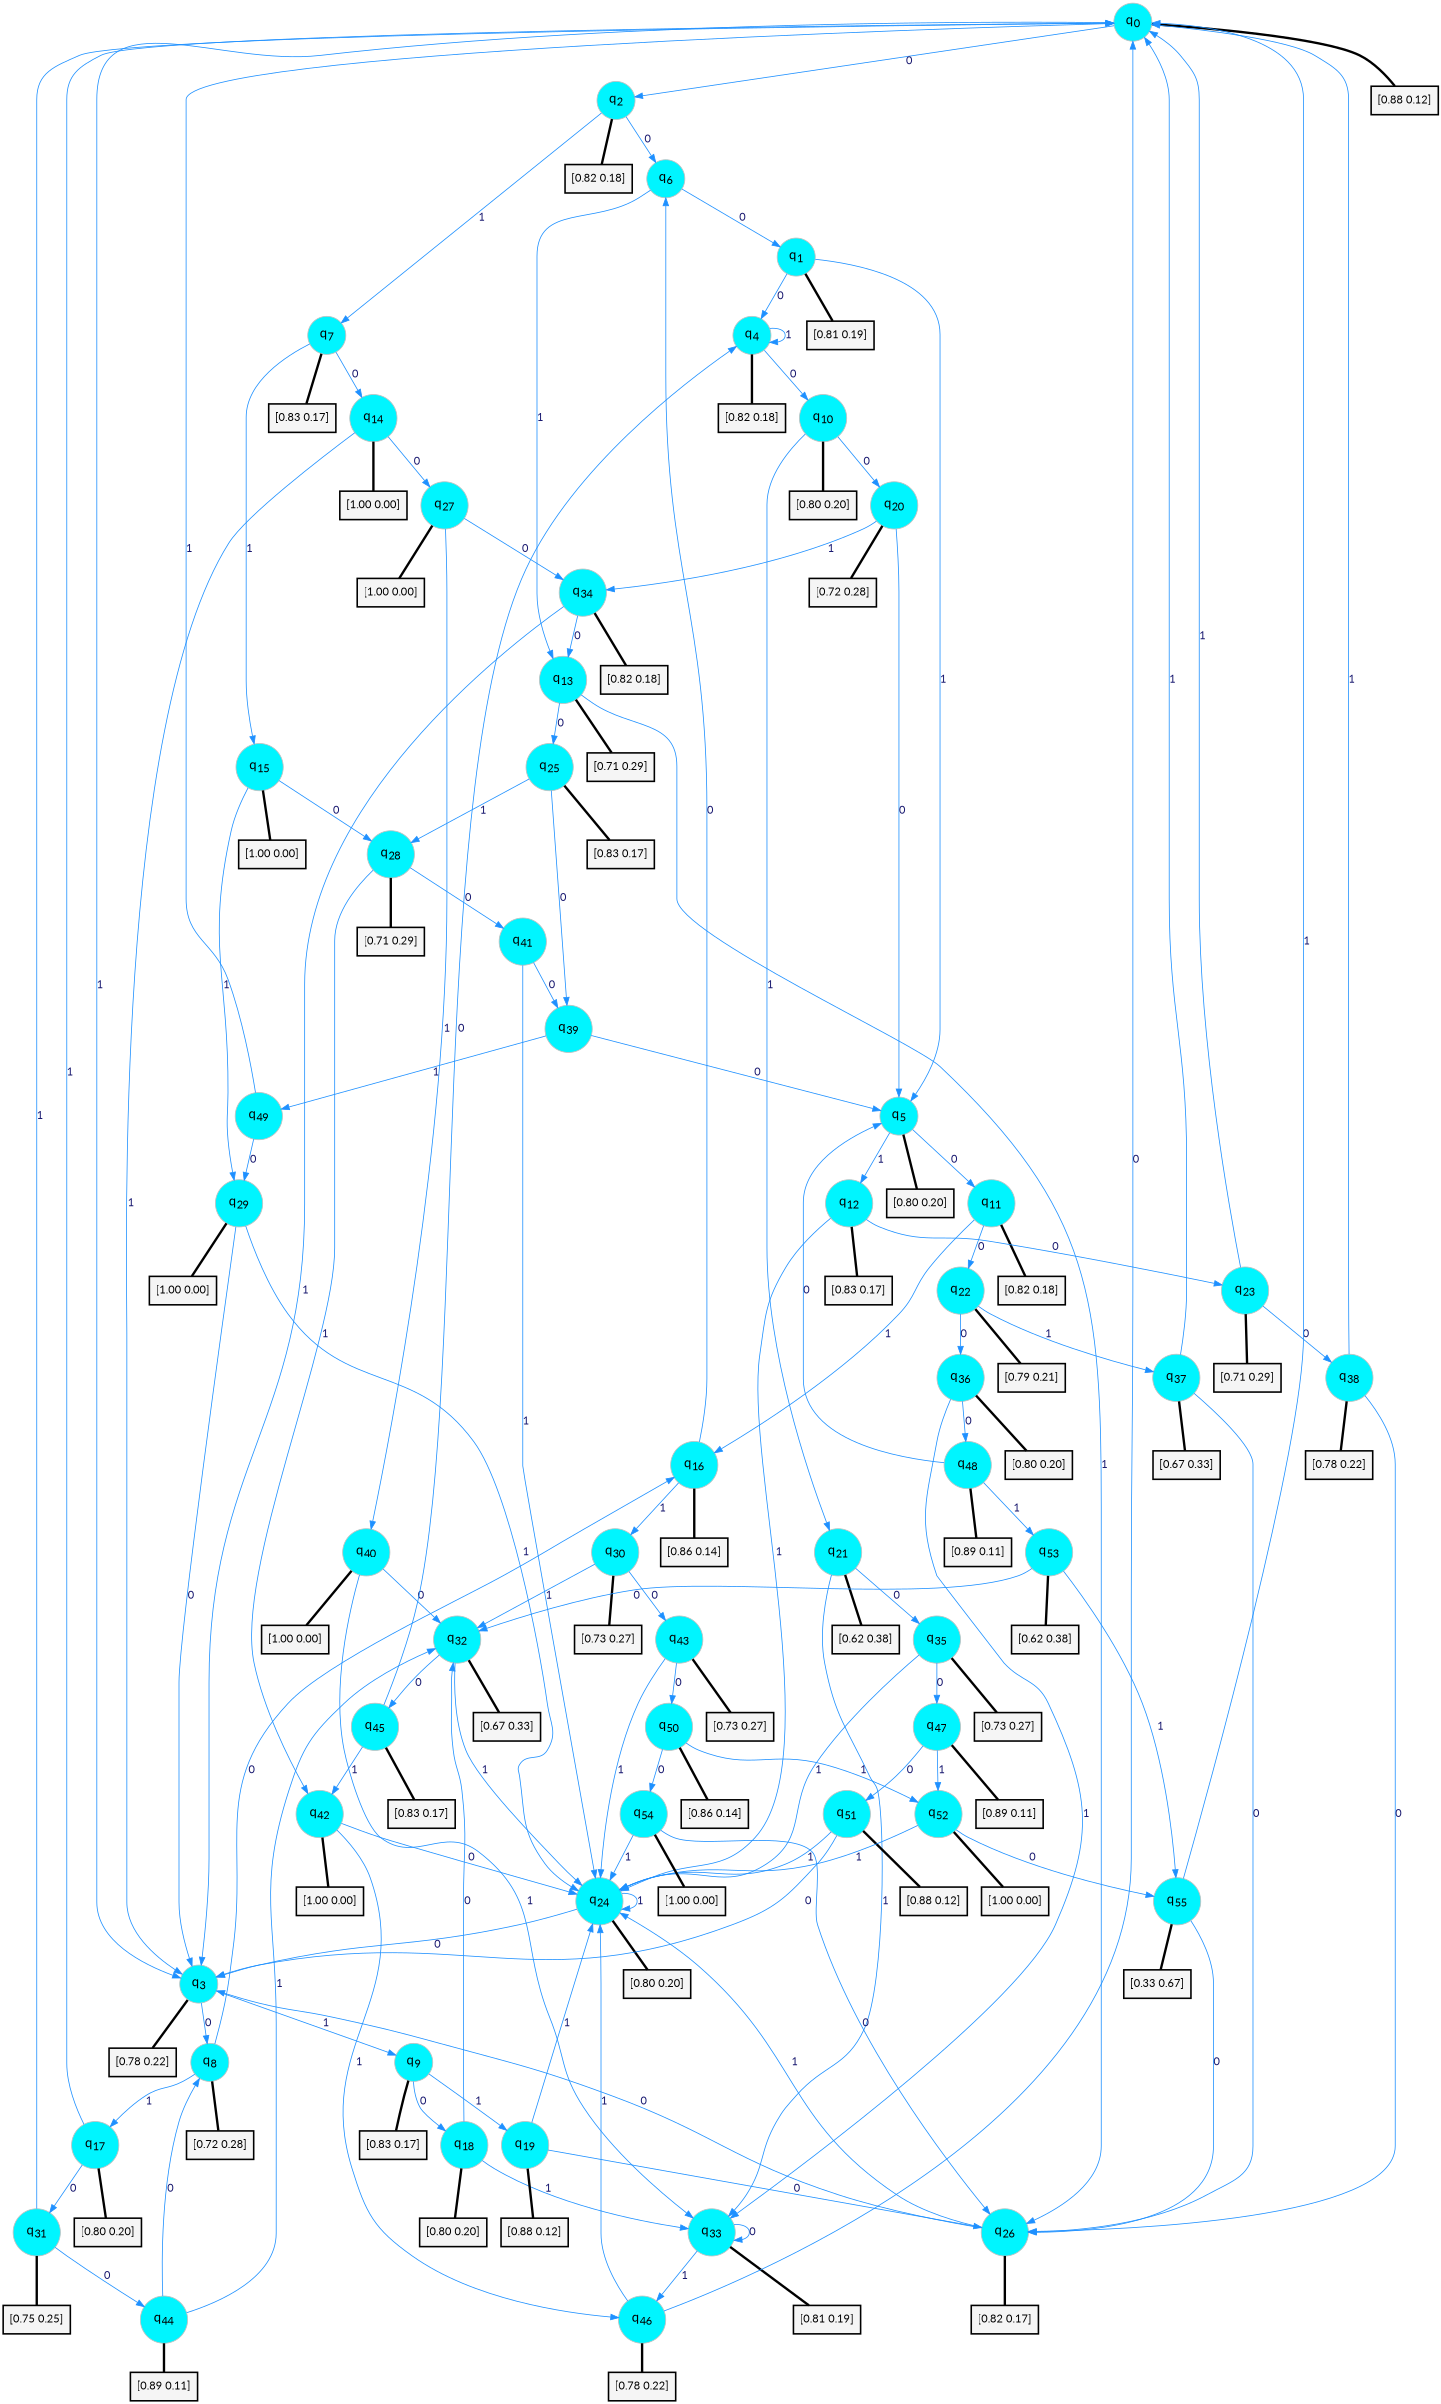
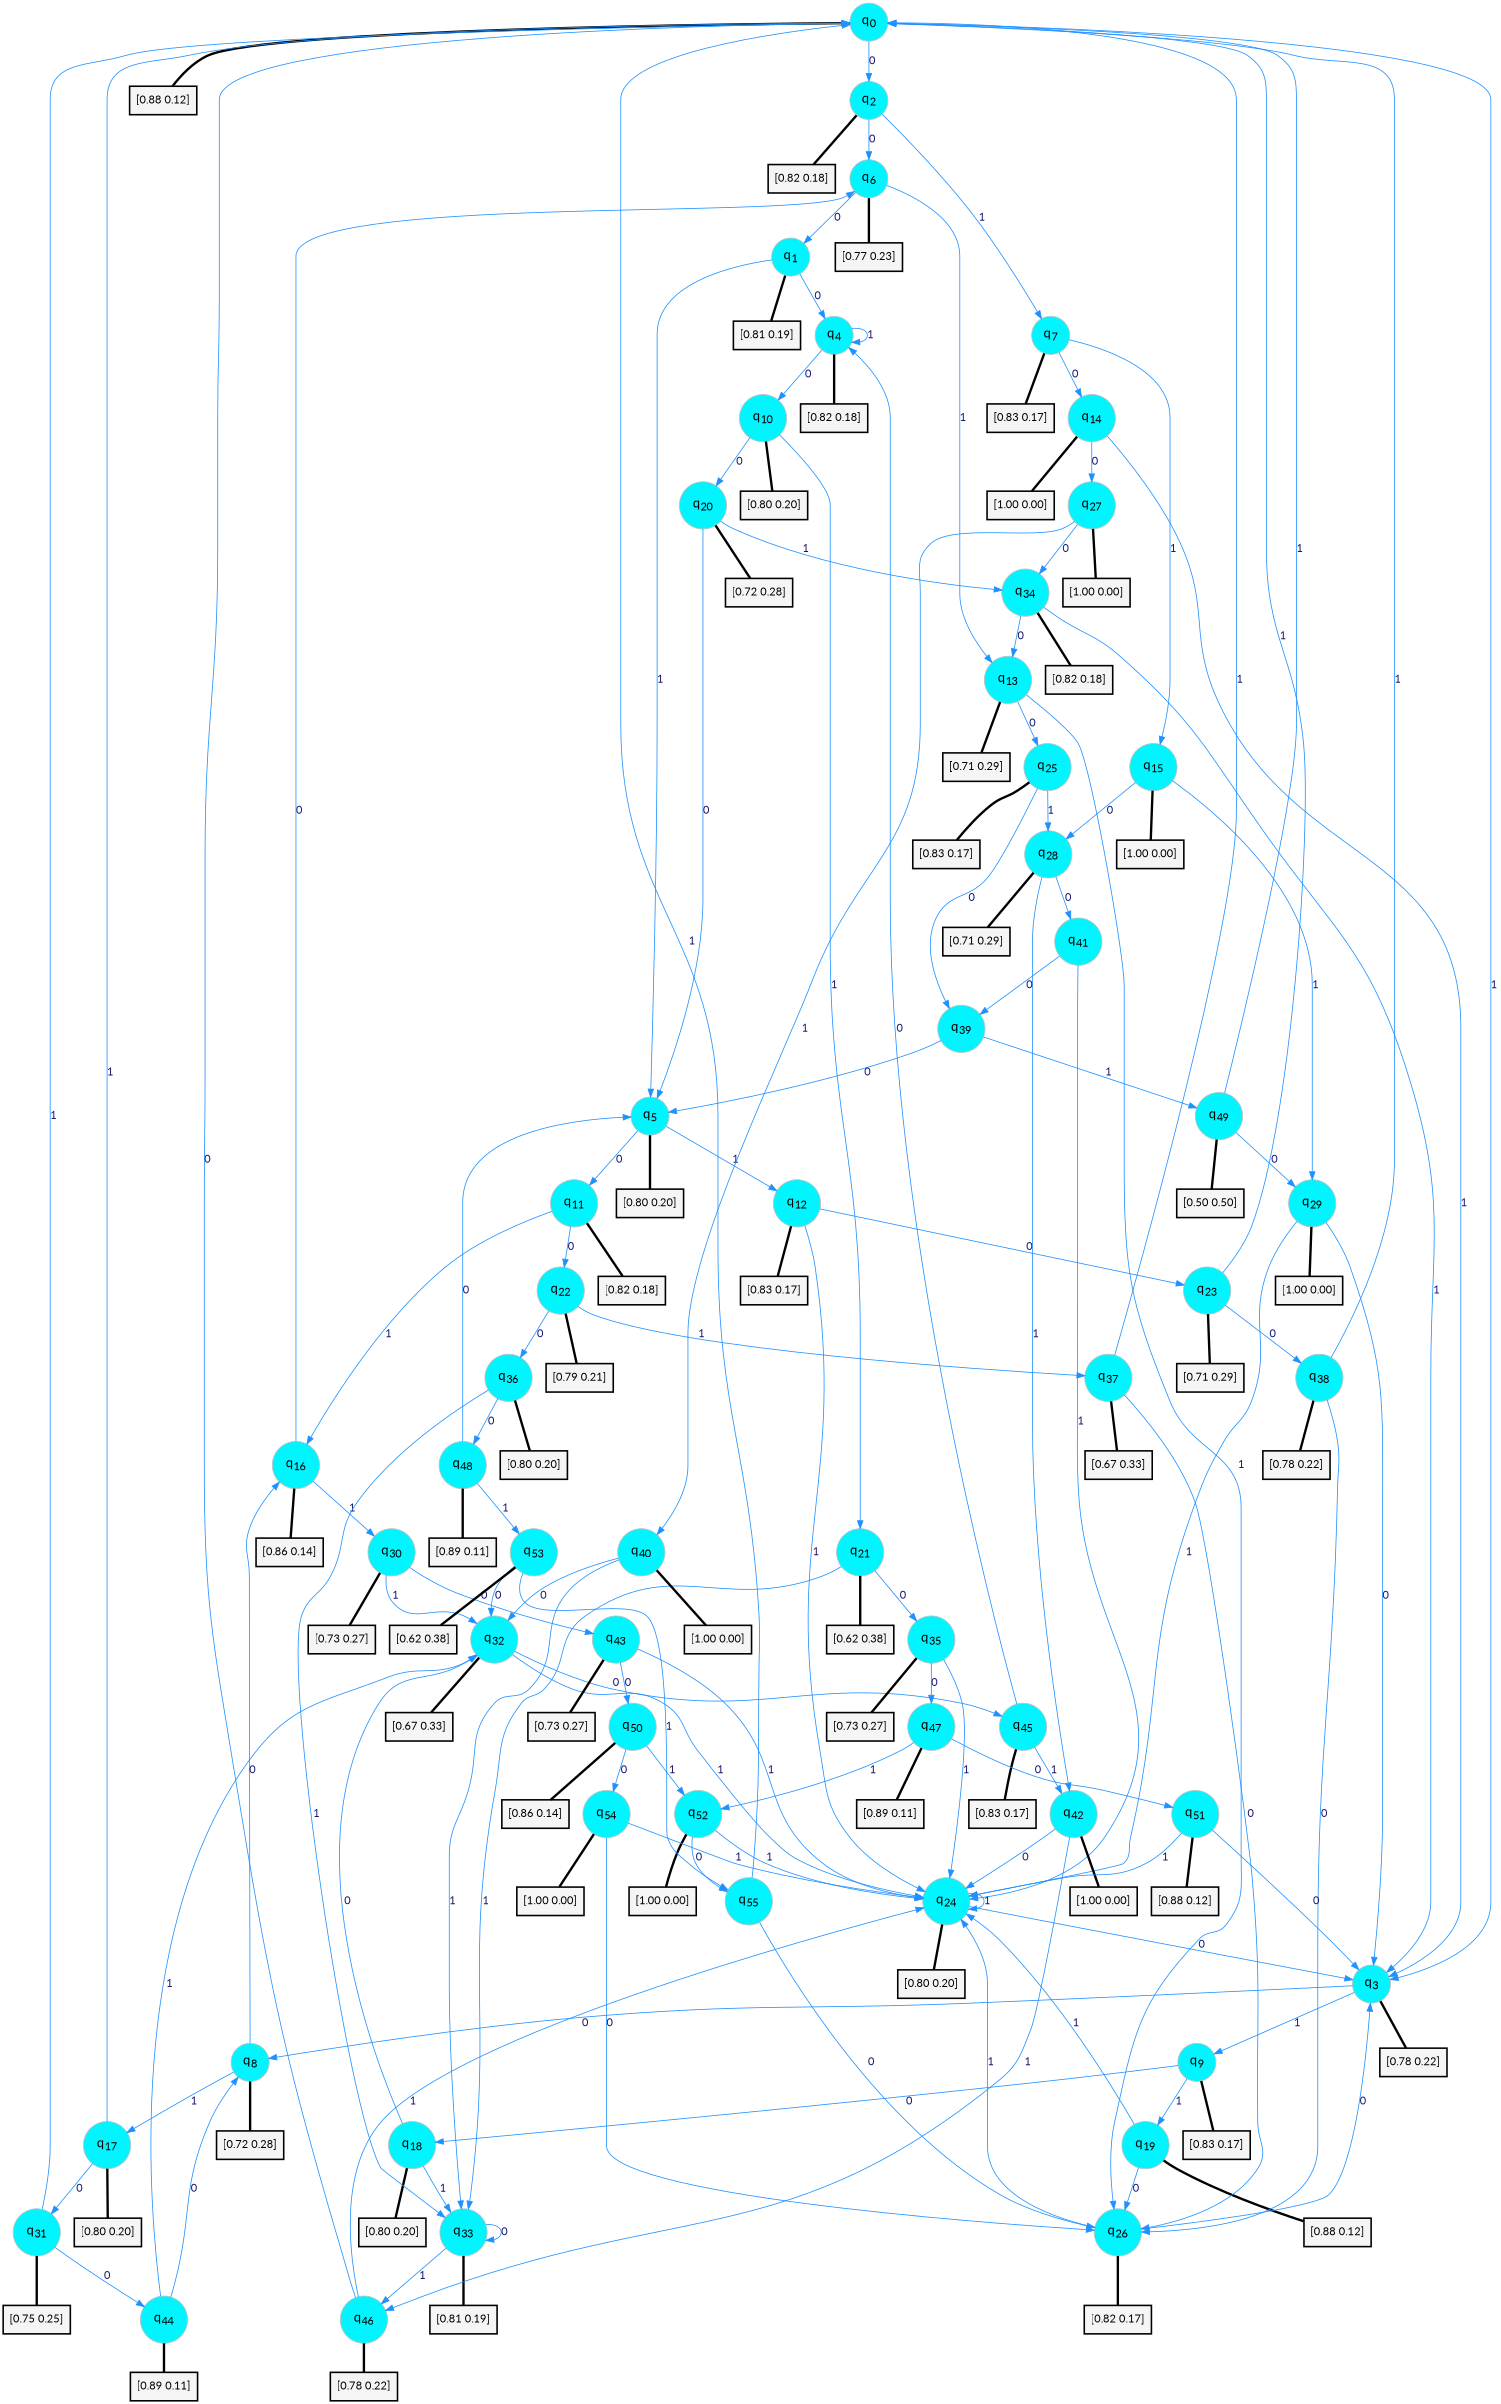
none -> (869, 257)
none -> (1210, 1203)
(1157, 1984) -> none
